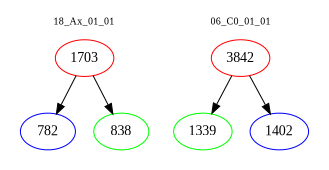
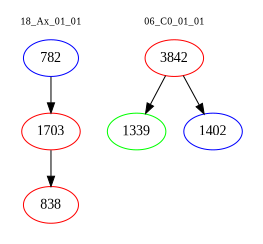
(69, 90) -> (51, 90)
(121, 132) -> (51, 205)
